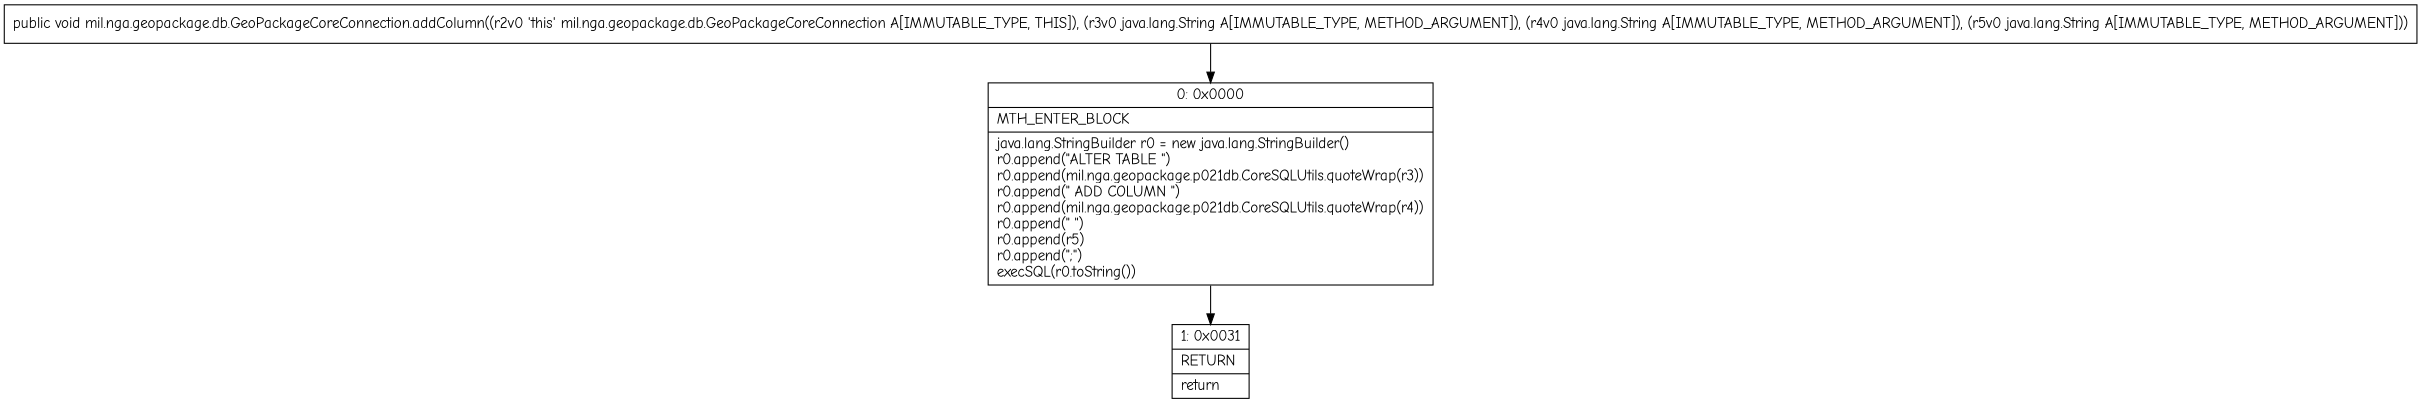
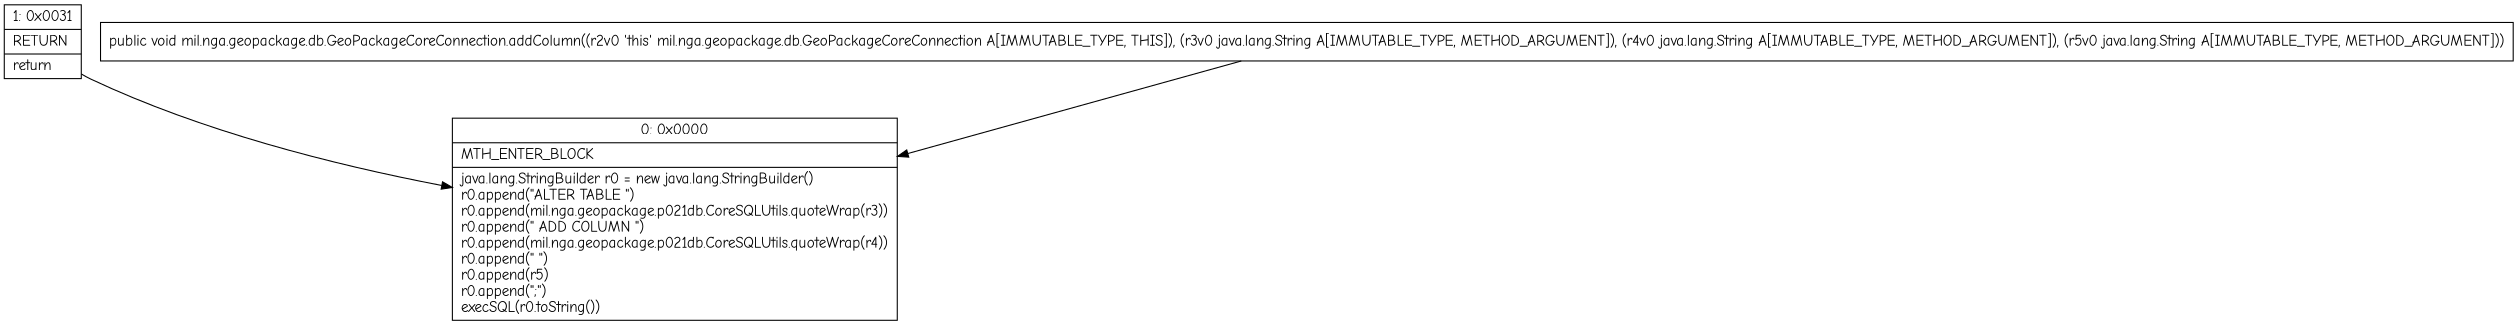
(1211, 300) -> (258, 141)
